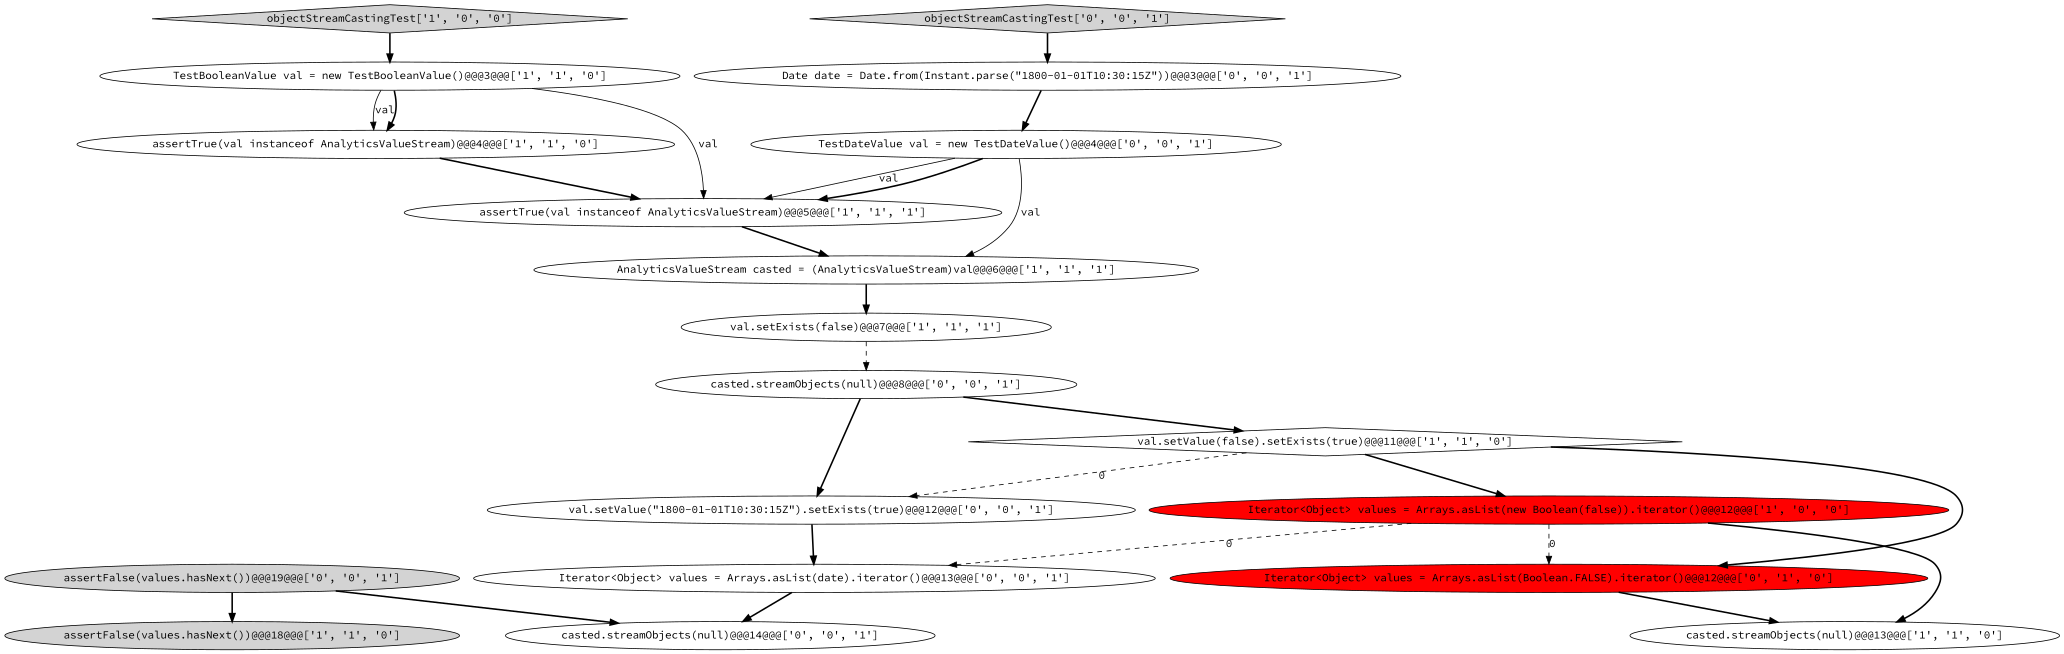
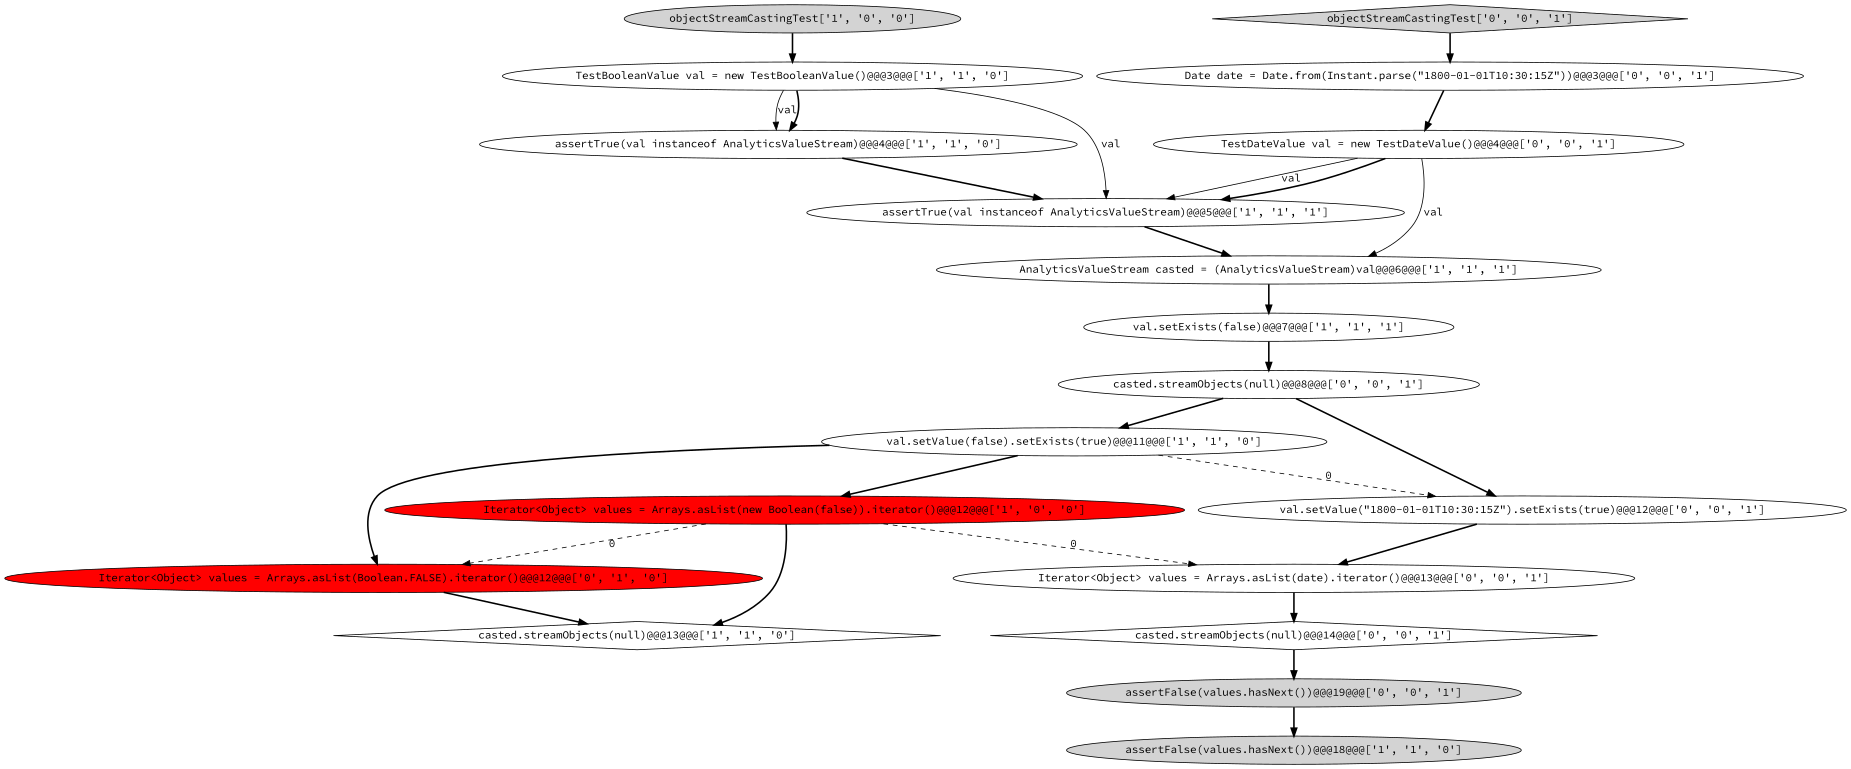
(390, 19) -> (792, 19)
(866, 352) -> (1269, 352)
(1325, 442) -> (1074, 442)
(473, 607) -> (1294, 660)
(720, 636) -> (1294, 636)
(1845, 636) -> (637, 636)
